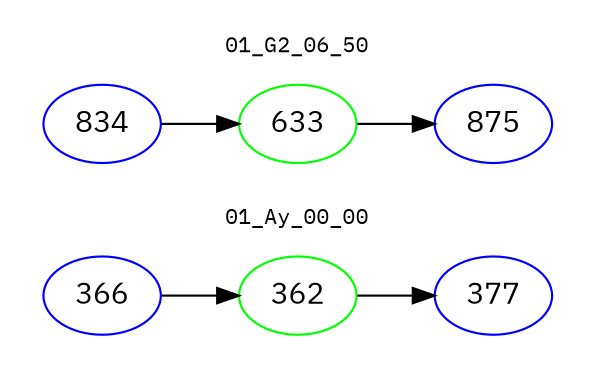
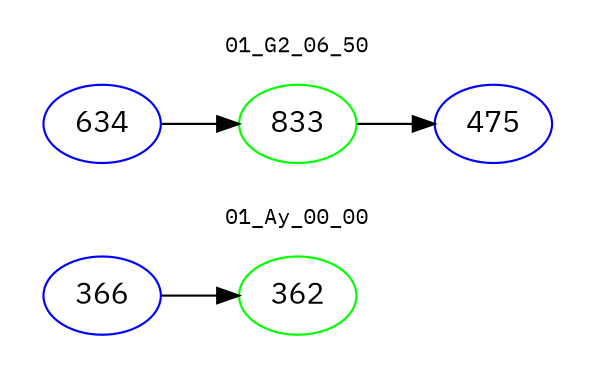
(102, 124) -> (102, 124)
(298, 124) -> (298, 124)
(493, 124) -> (493, 124)
(493, 296) -> none
